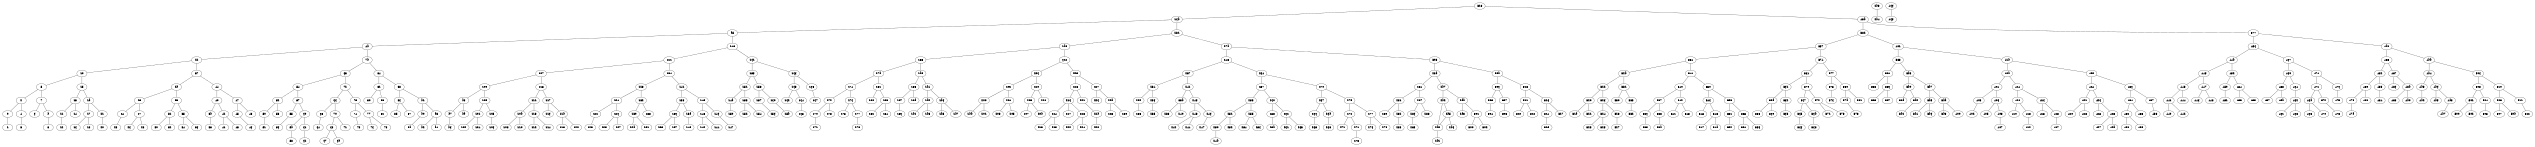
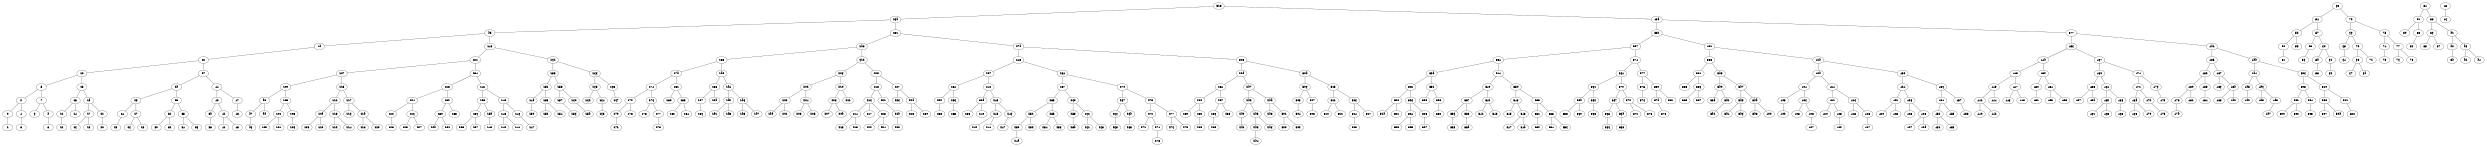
(367, 60) -> none
none -> (2114, 94)
(2324, 100) -> (2149, 100)
(237, 107) -> none
(1443, 121) -> (1256, 121)
